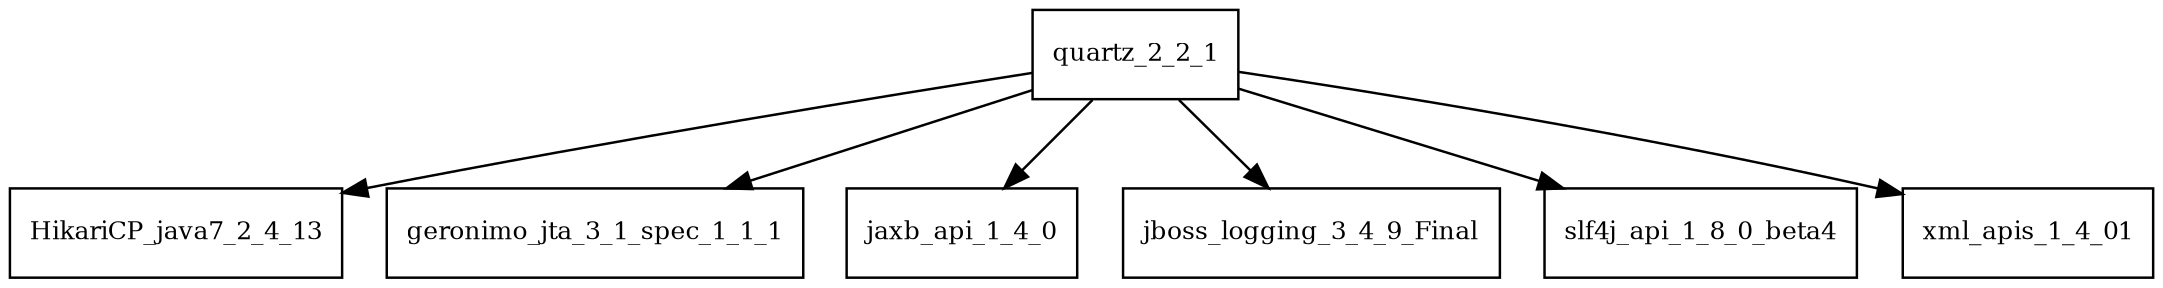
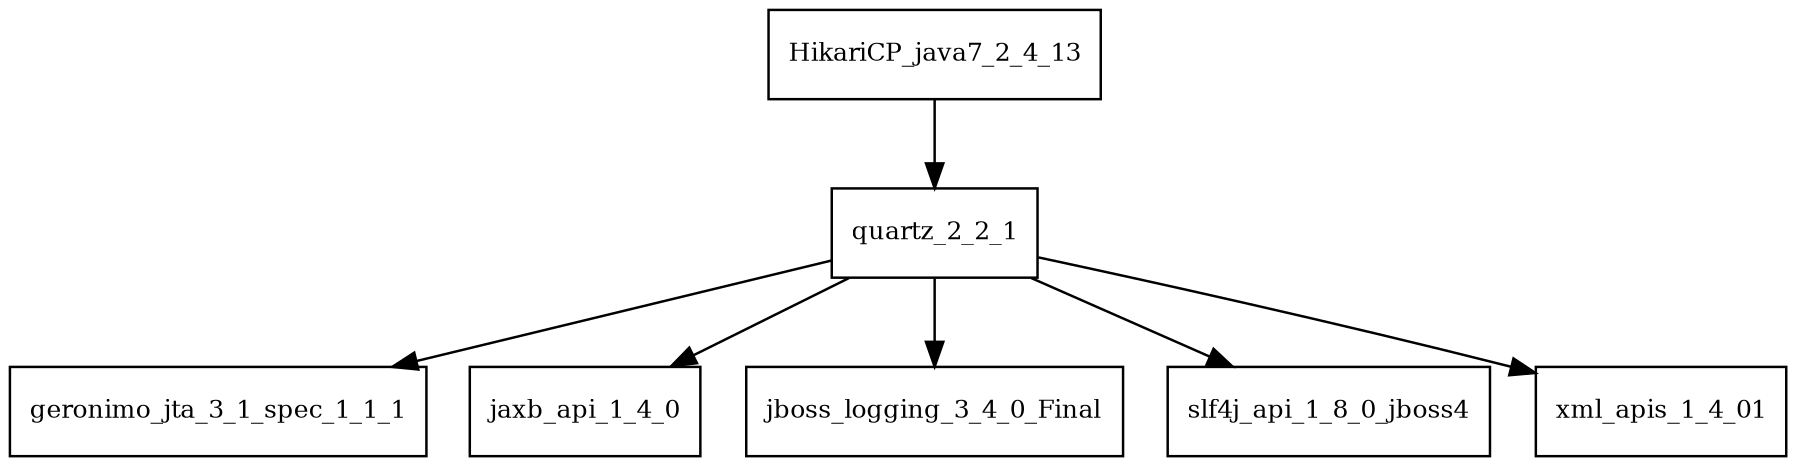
(699, 128) -> (935, 132)
(1311, 233) -> (935, 412)
(1701, 233) -> (1329, 412)
